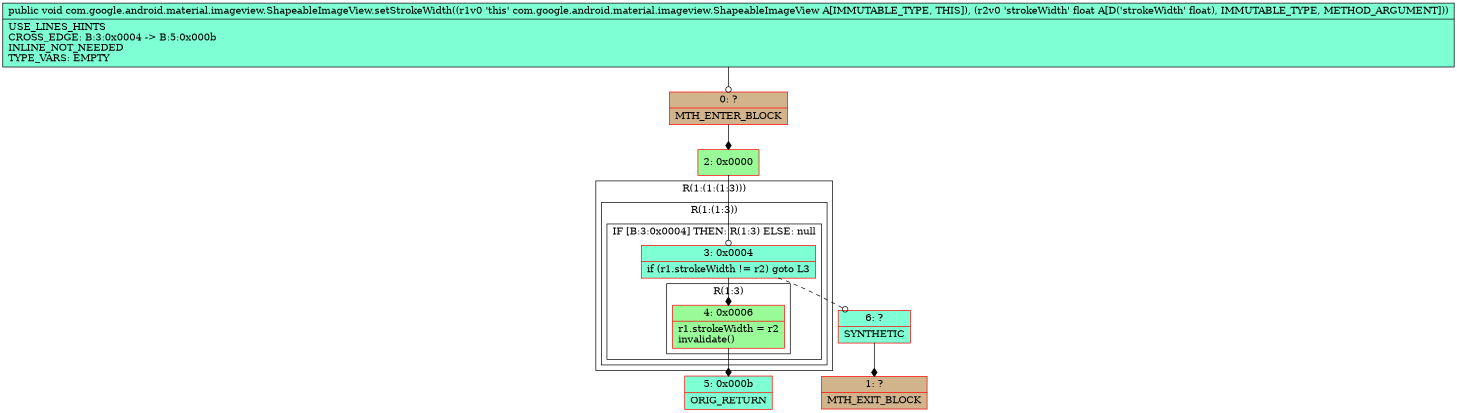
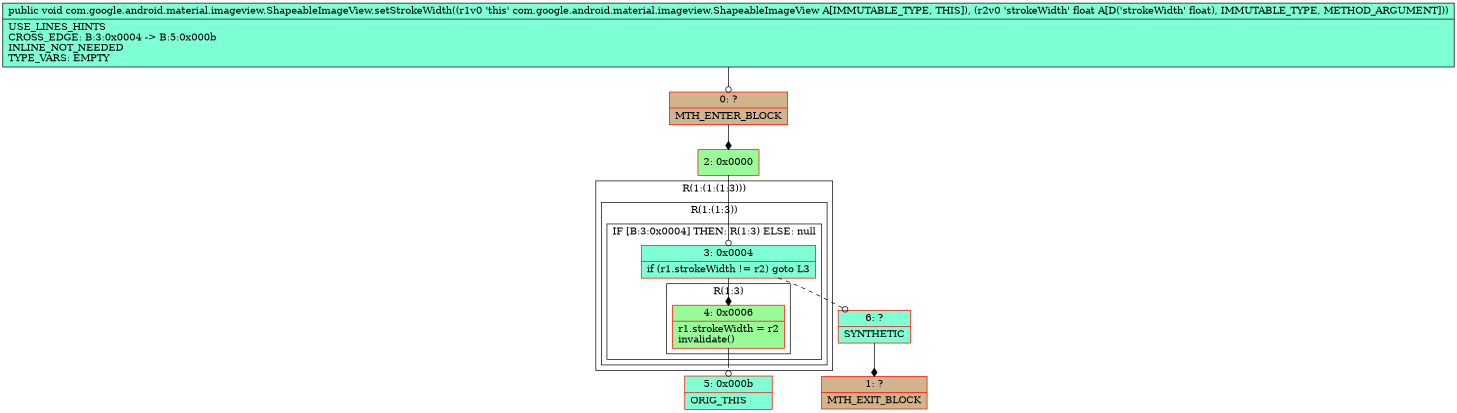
(728, 358) -> (728, 358)
(728, 401) -> (719, 401)
